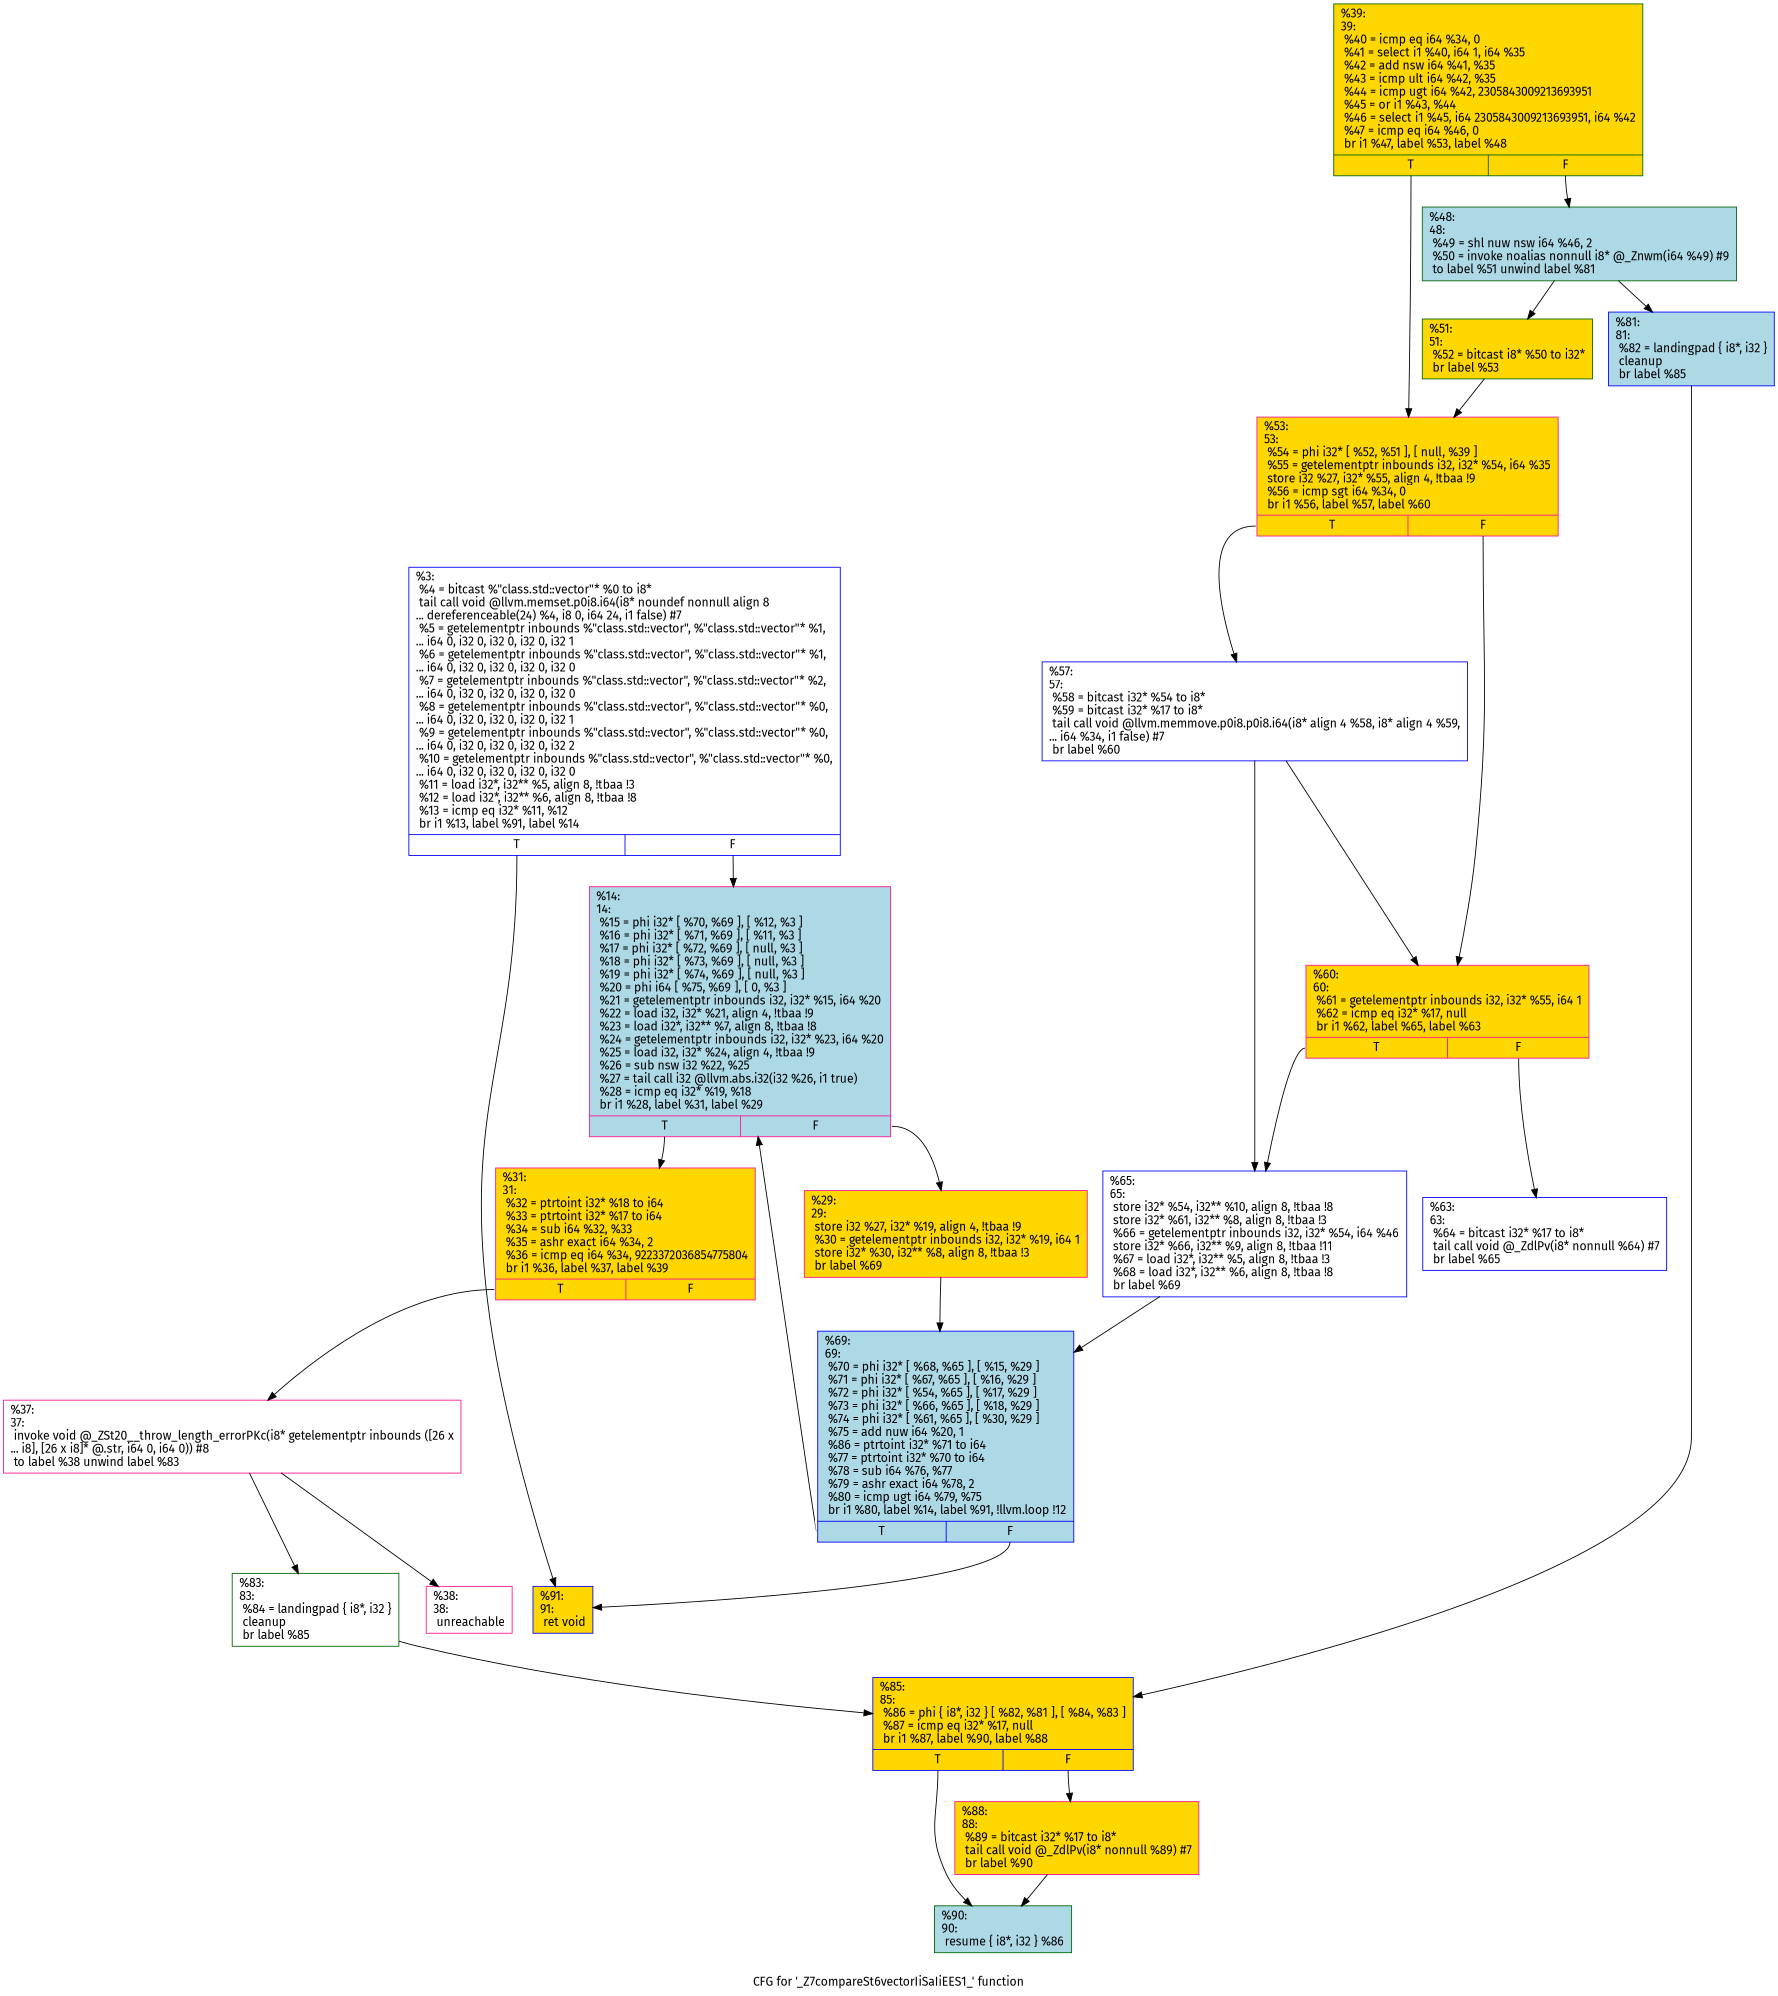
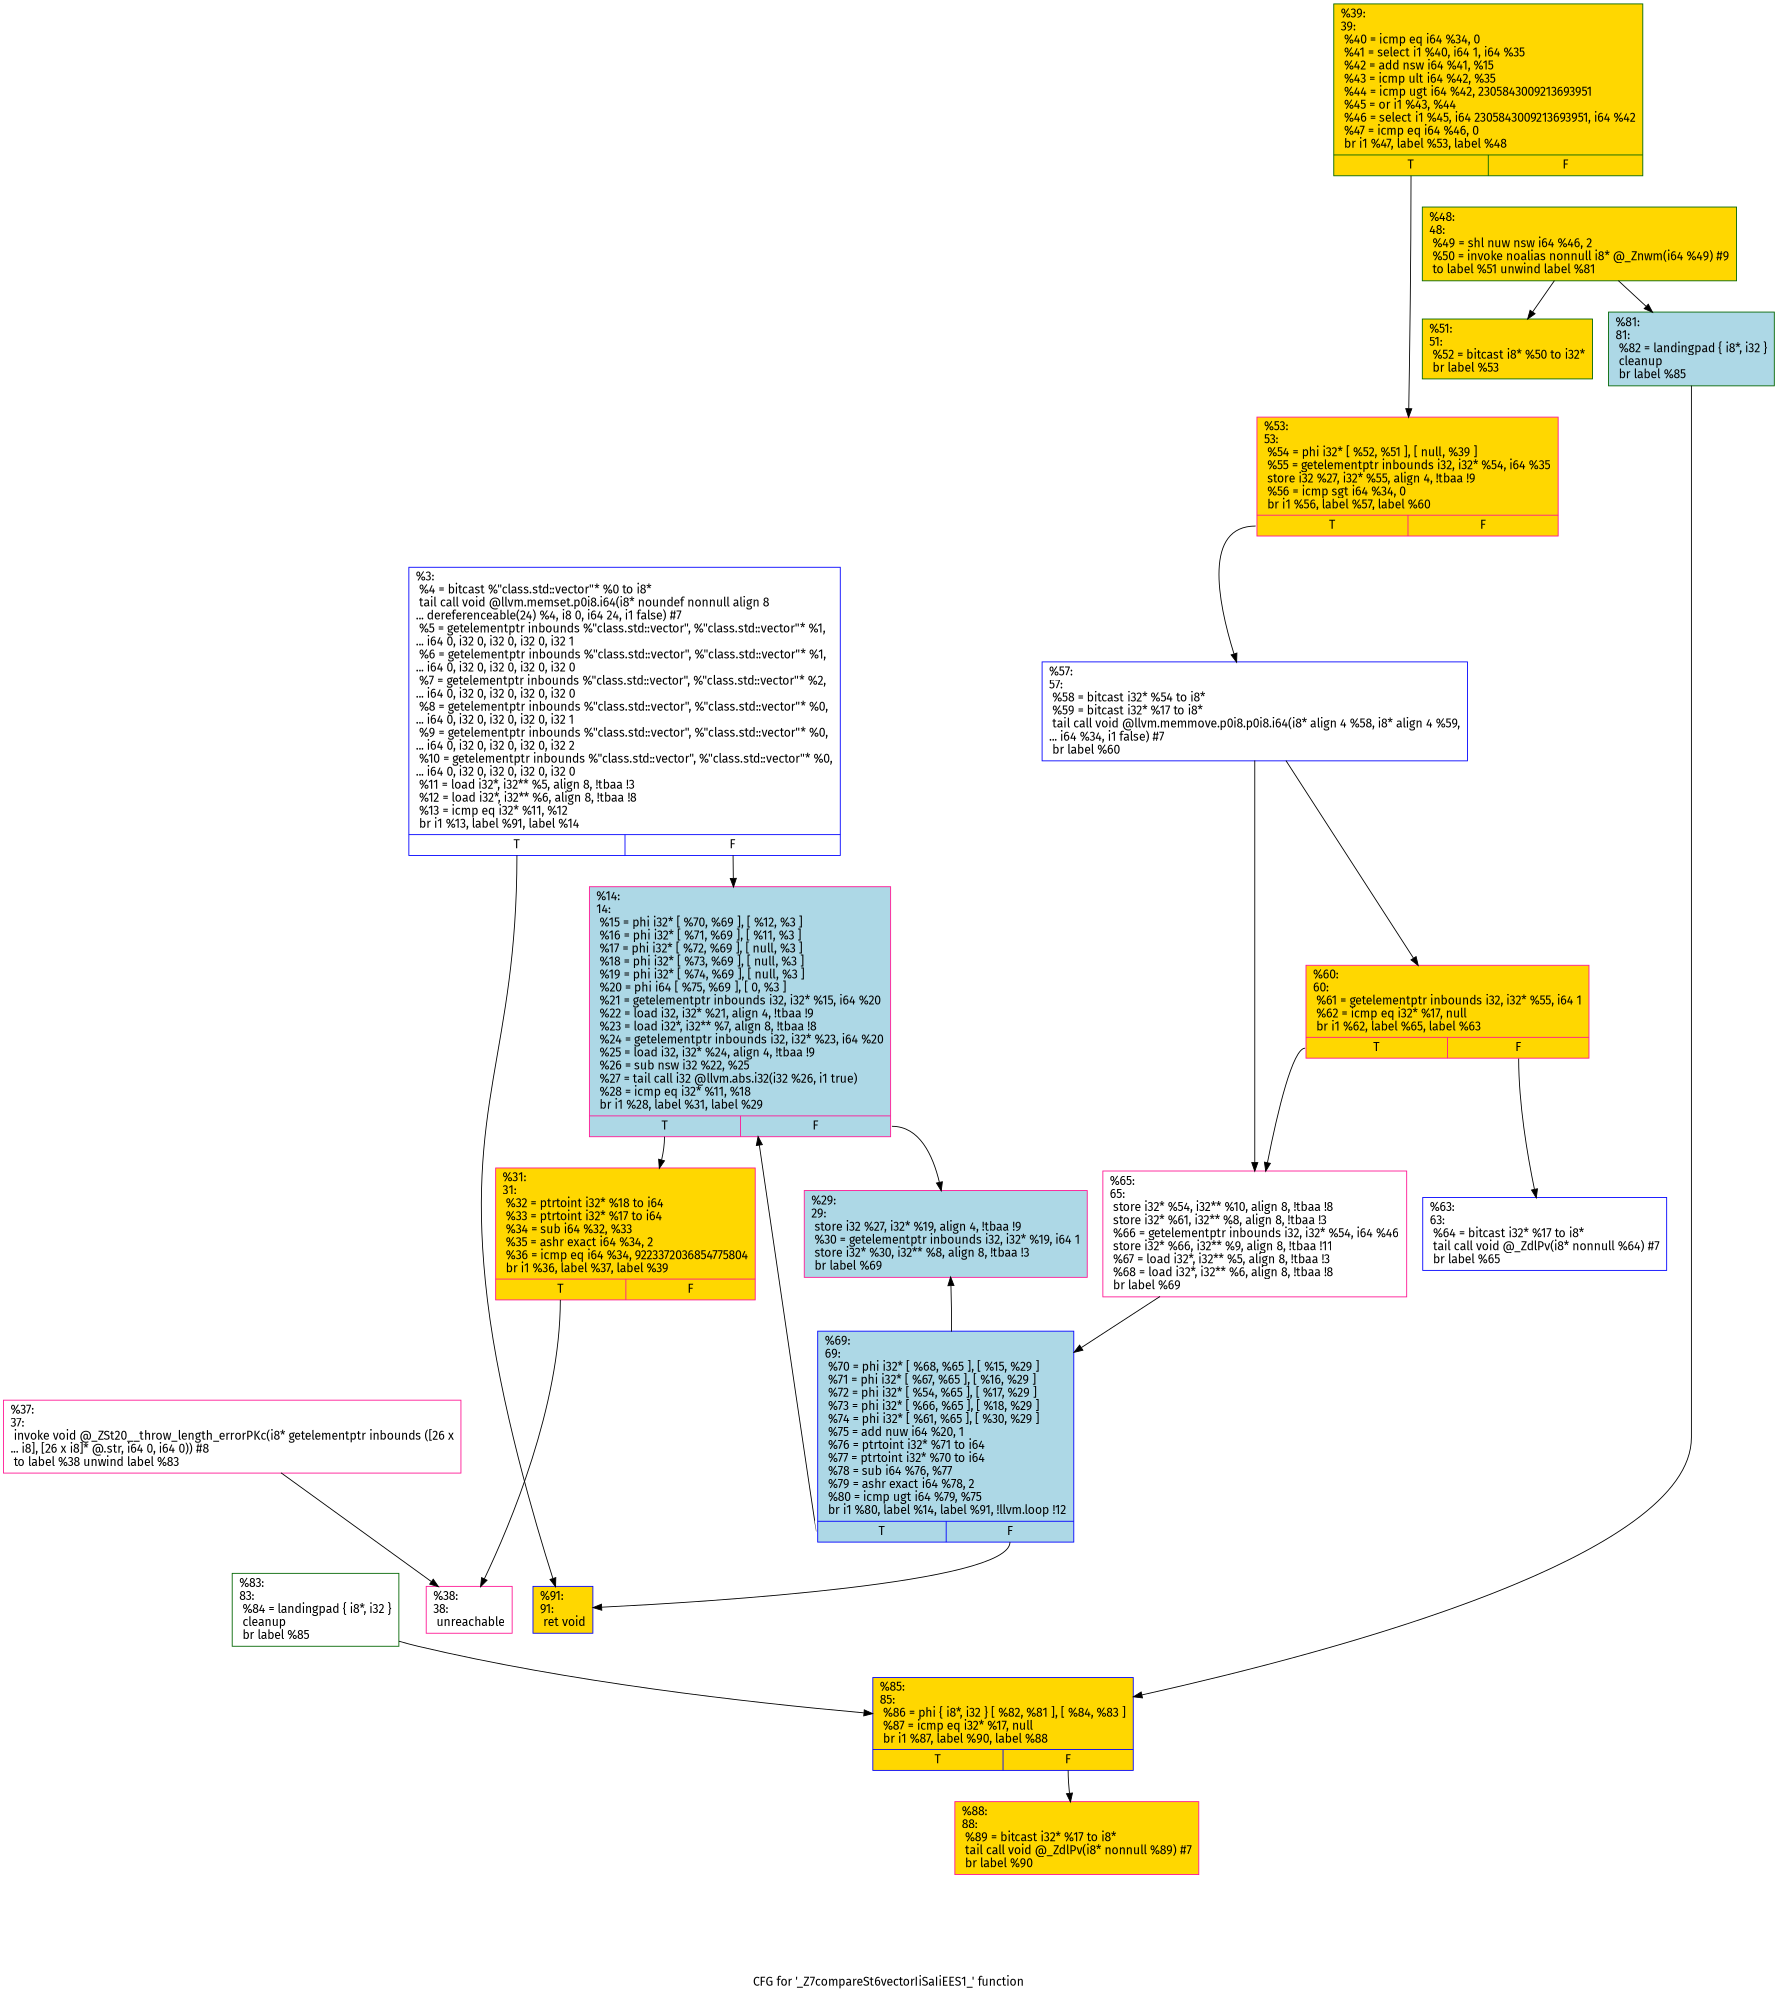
(1418, 66) -> (1418, 66)
(1566, 187) -> none
(1579, 244) -> (1579, 244)
(1691, 349) -> (1691, 349)
(1472, 395) -> none
(1483, 747) -> none
(674, 1092) -> (674, 1092)
(946, 1234) -> (946, 1234)
(1255, 1234) -> (1255, 1234)
(940, 1300) -> (951, 1309)
(376, 1323) -> (537, 1443)
(906, 1445) -> (905, 1445)
(272, 1519) -> none
(1003, 1929) -> none
